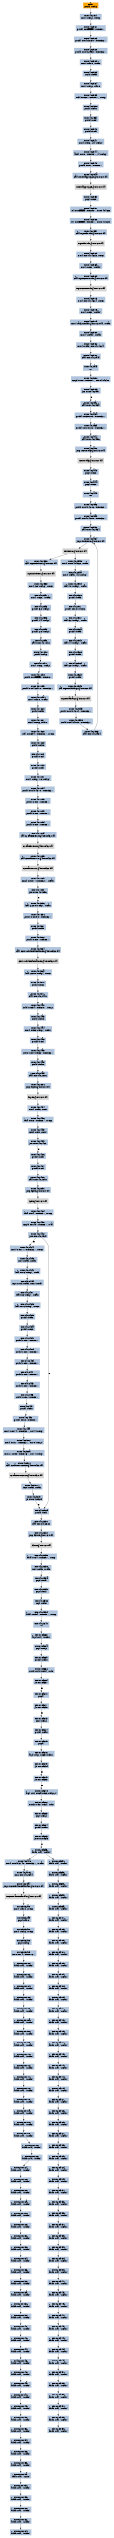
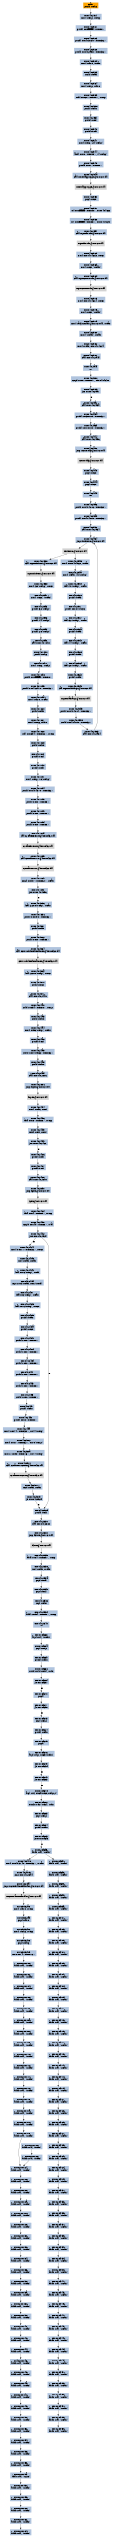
(58, 1867) -> none
(27, 2140) -> (19, 2151)
